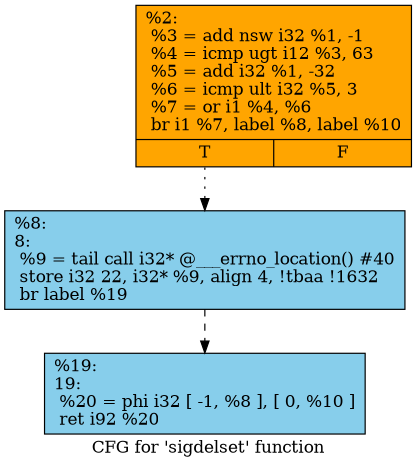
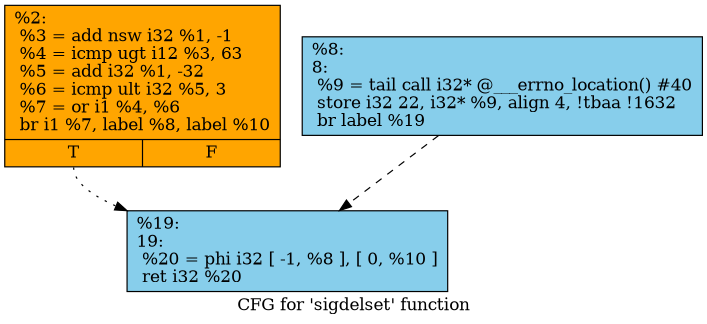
(205, 183) -> (90, 191)
(107, 420) -> (189, 277)
